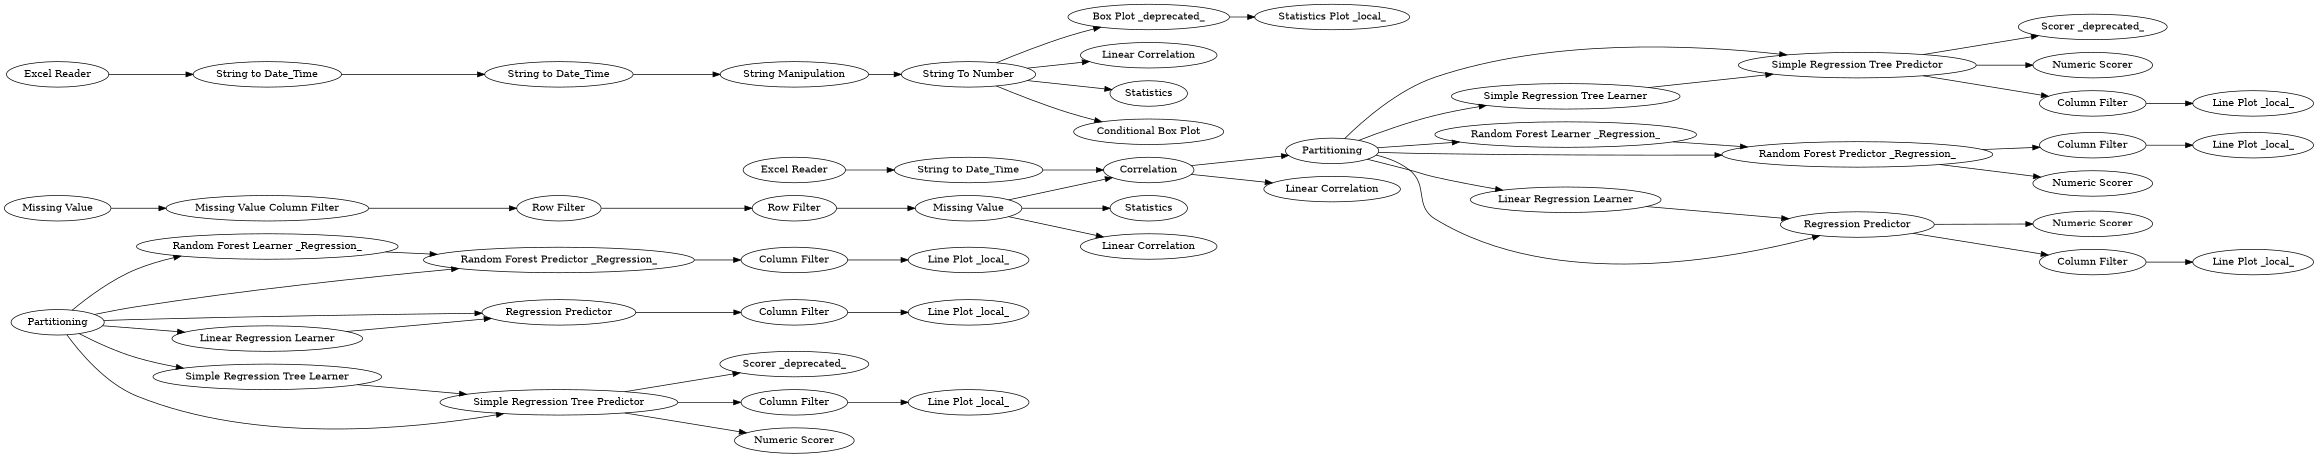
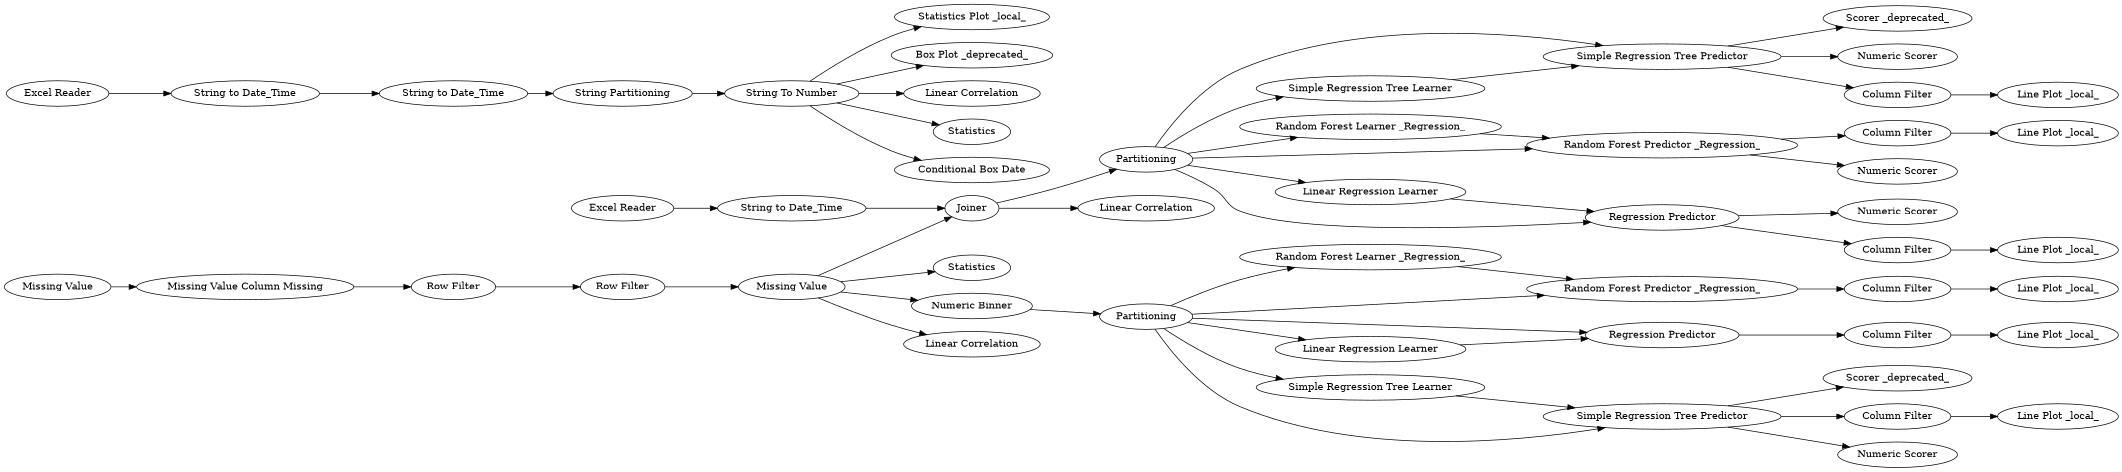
(1239, 17) -> (860, 51)
(794, 74) -> (623, 94)
(1149, 132) -> (972, 170)
(1149, 170) -> (972, 208)
(267, 208) -> (245, 287)
none -> (972, 306)
